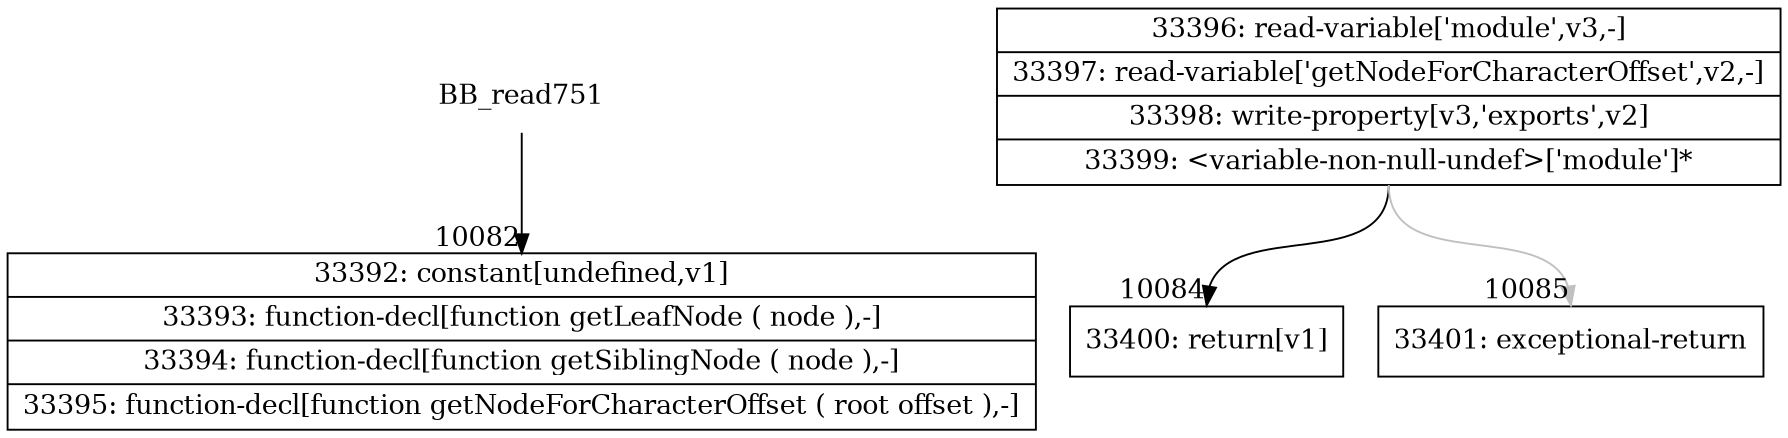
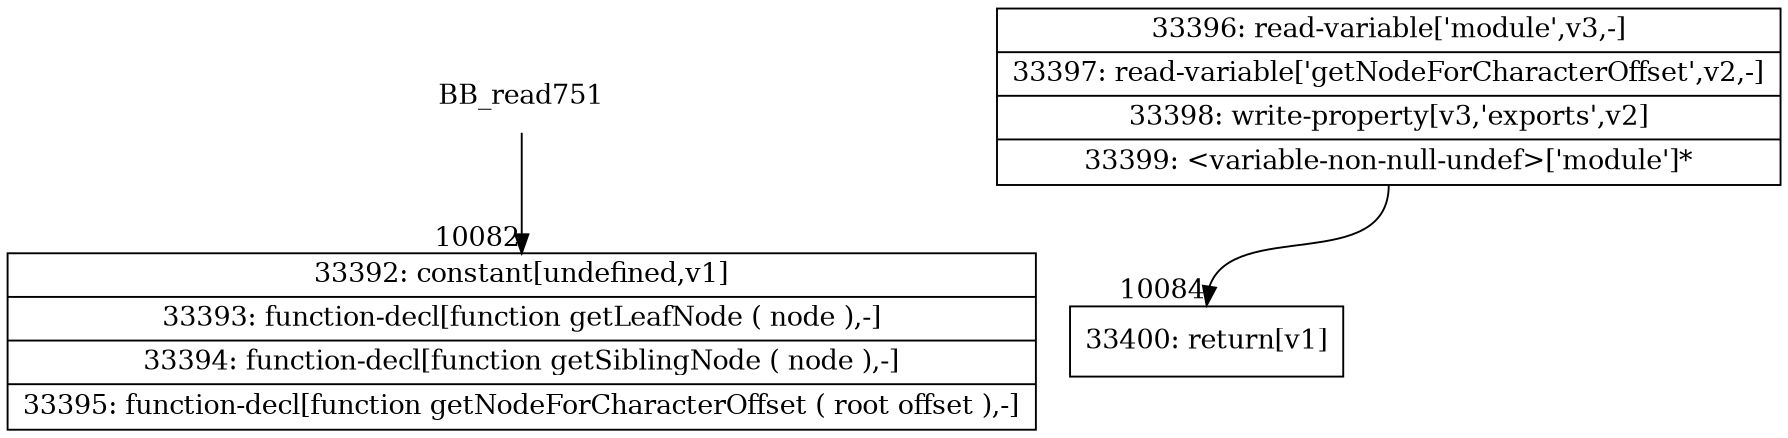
(1571, 342) -> none
